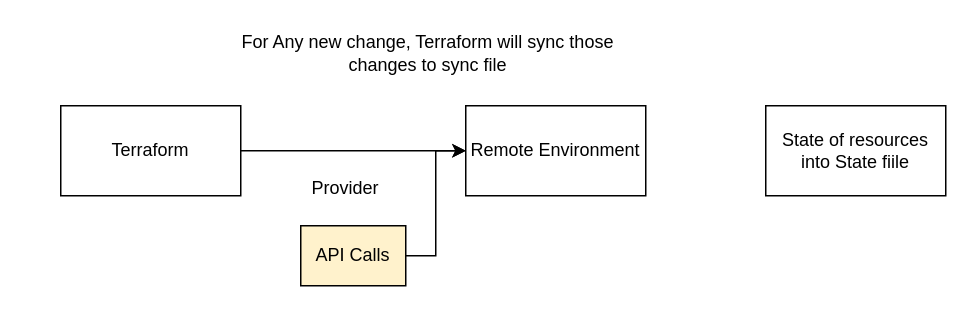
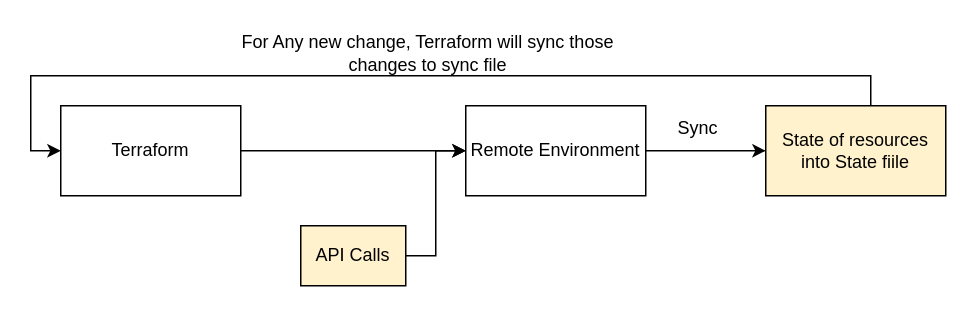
none -> (419, 76)
none -> (698, 128)
none -> (701, 151)
(856, 151) -> (856, 151)
(346, 188) -> none
